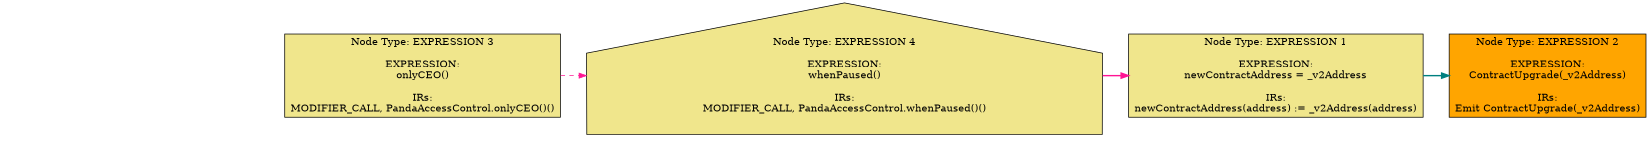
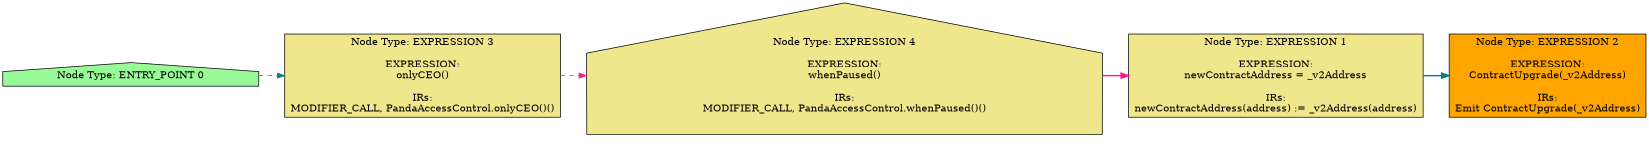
none -> (131, 76)
